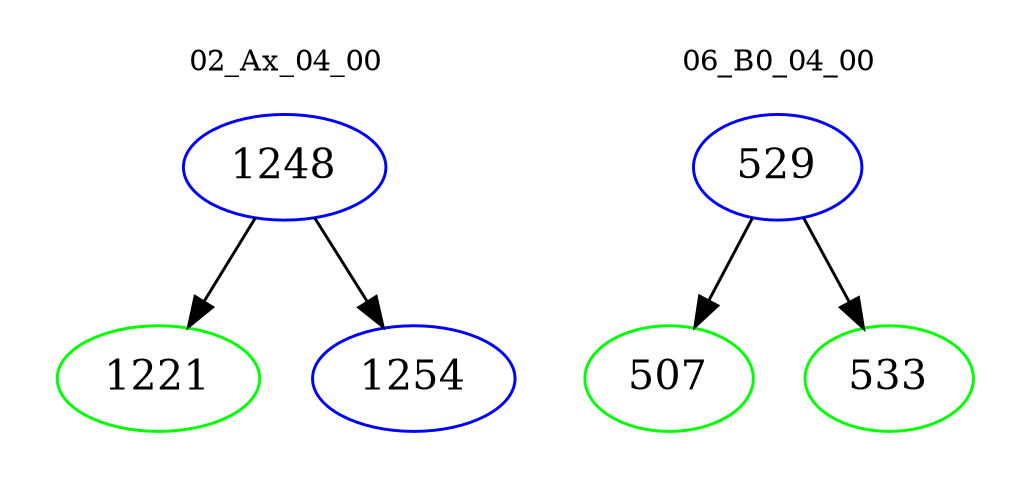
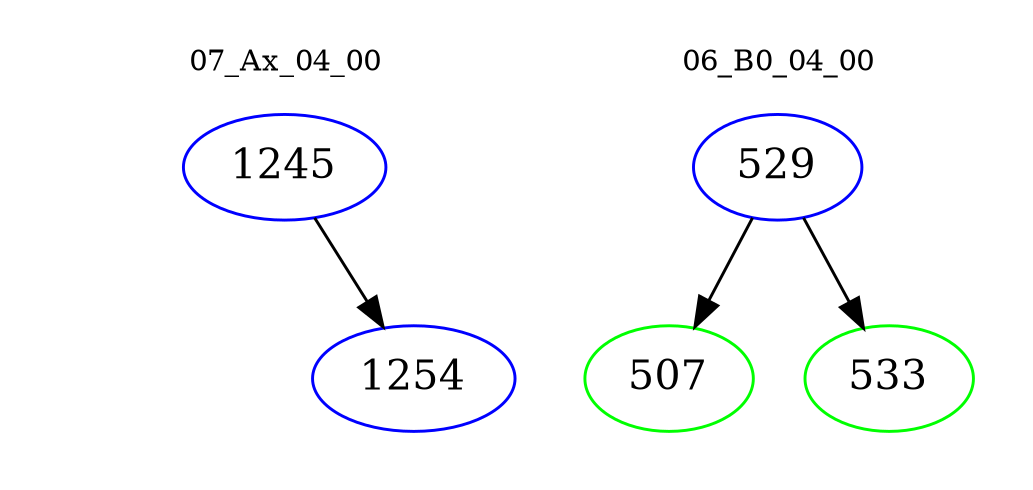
(286, 63) -> (286, 63)
(285, 167) -> (285, 167)
(158, 379) -> none
